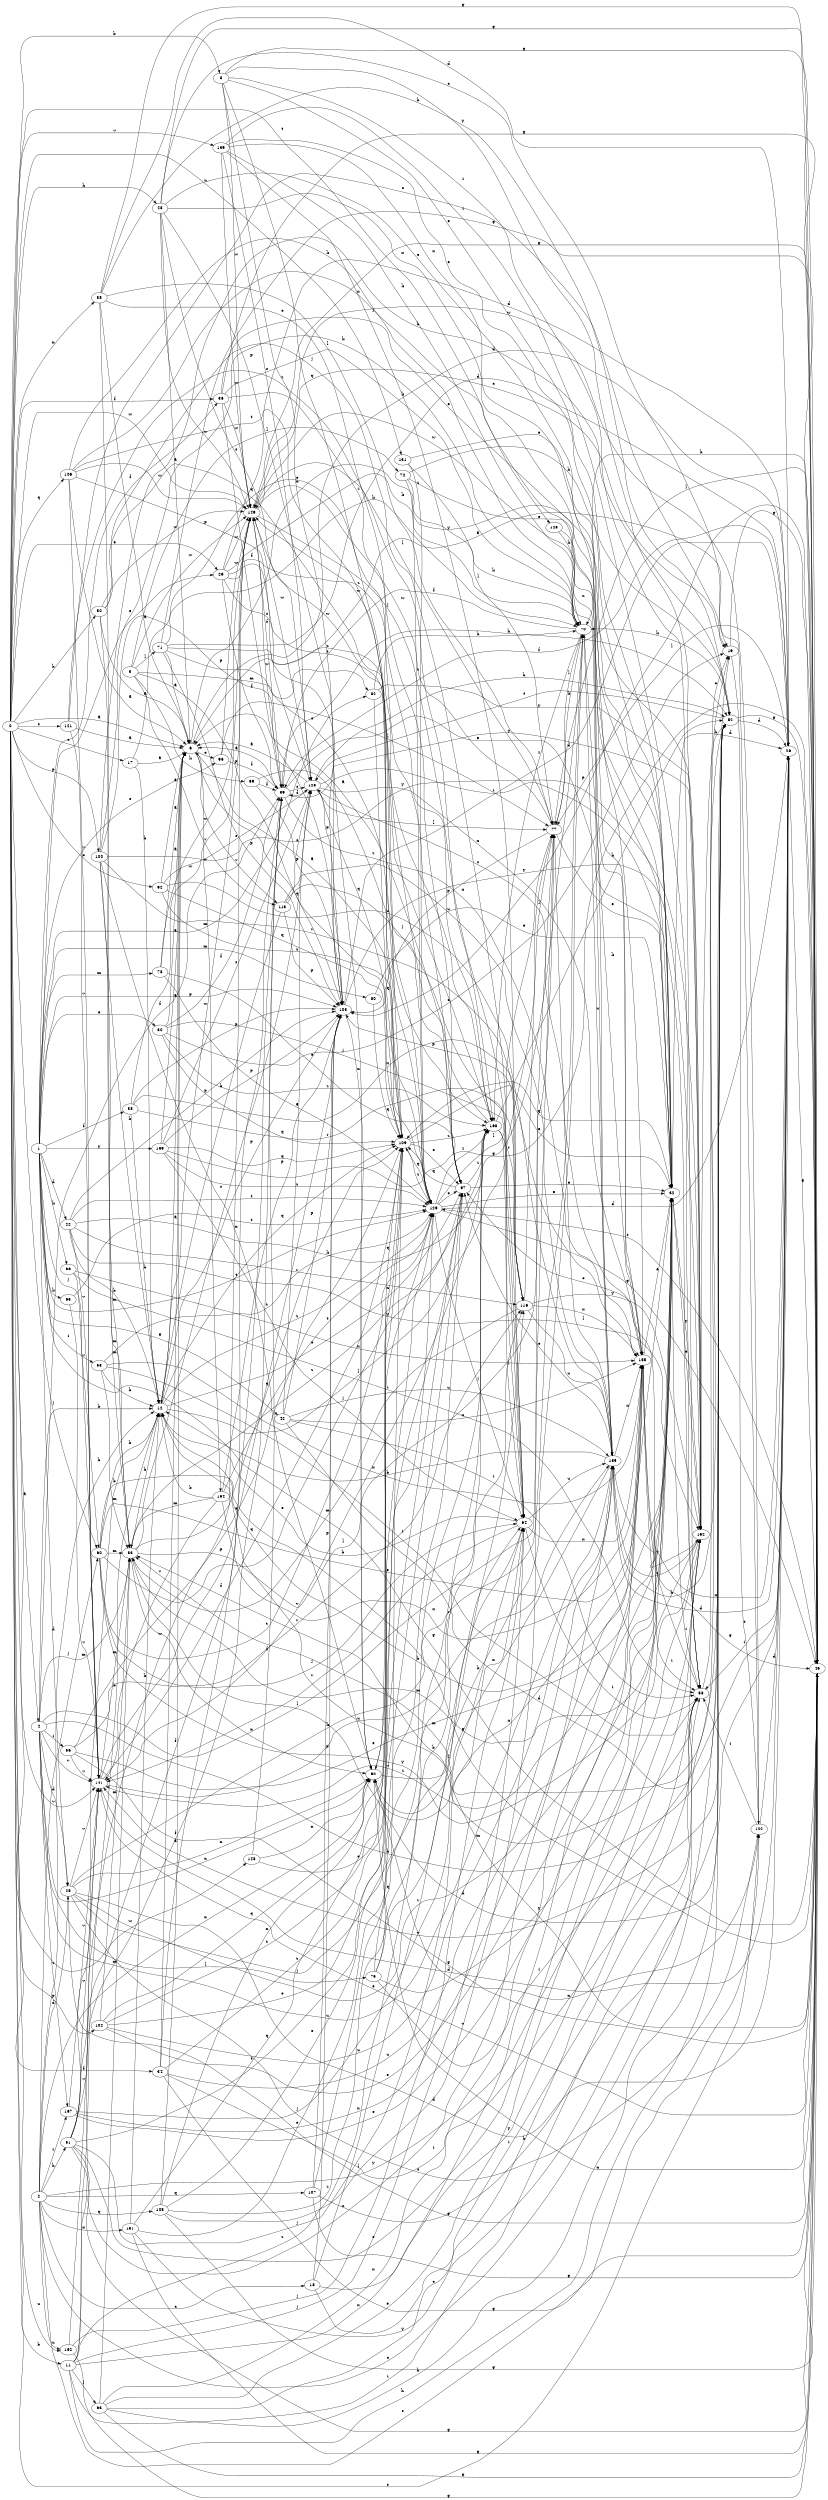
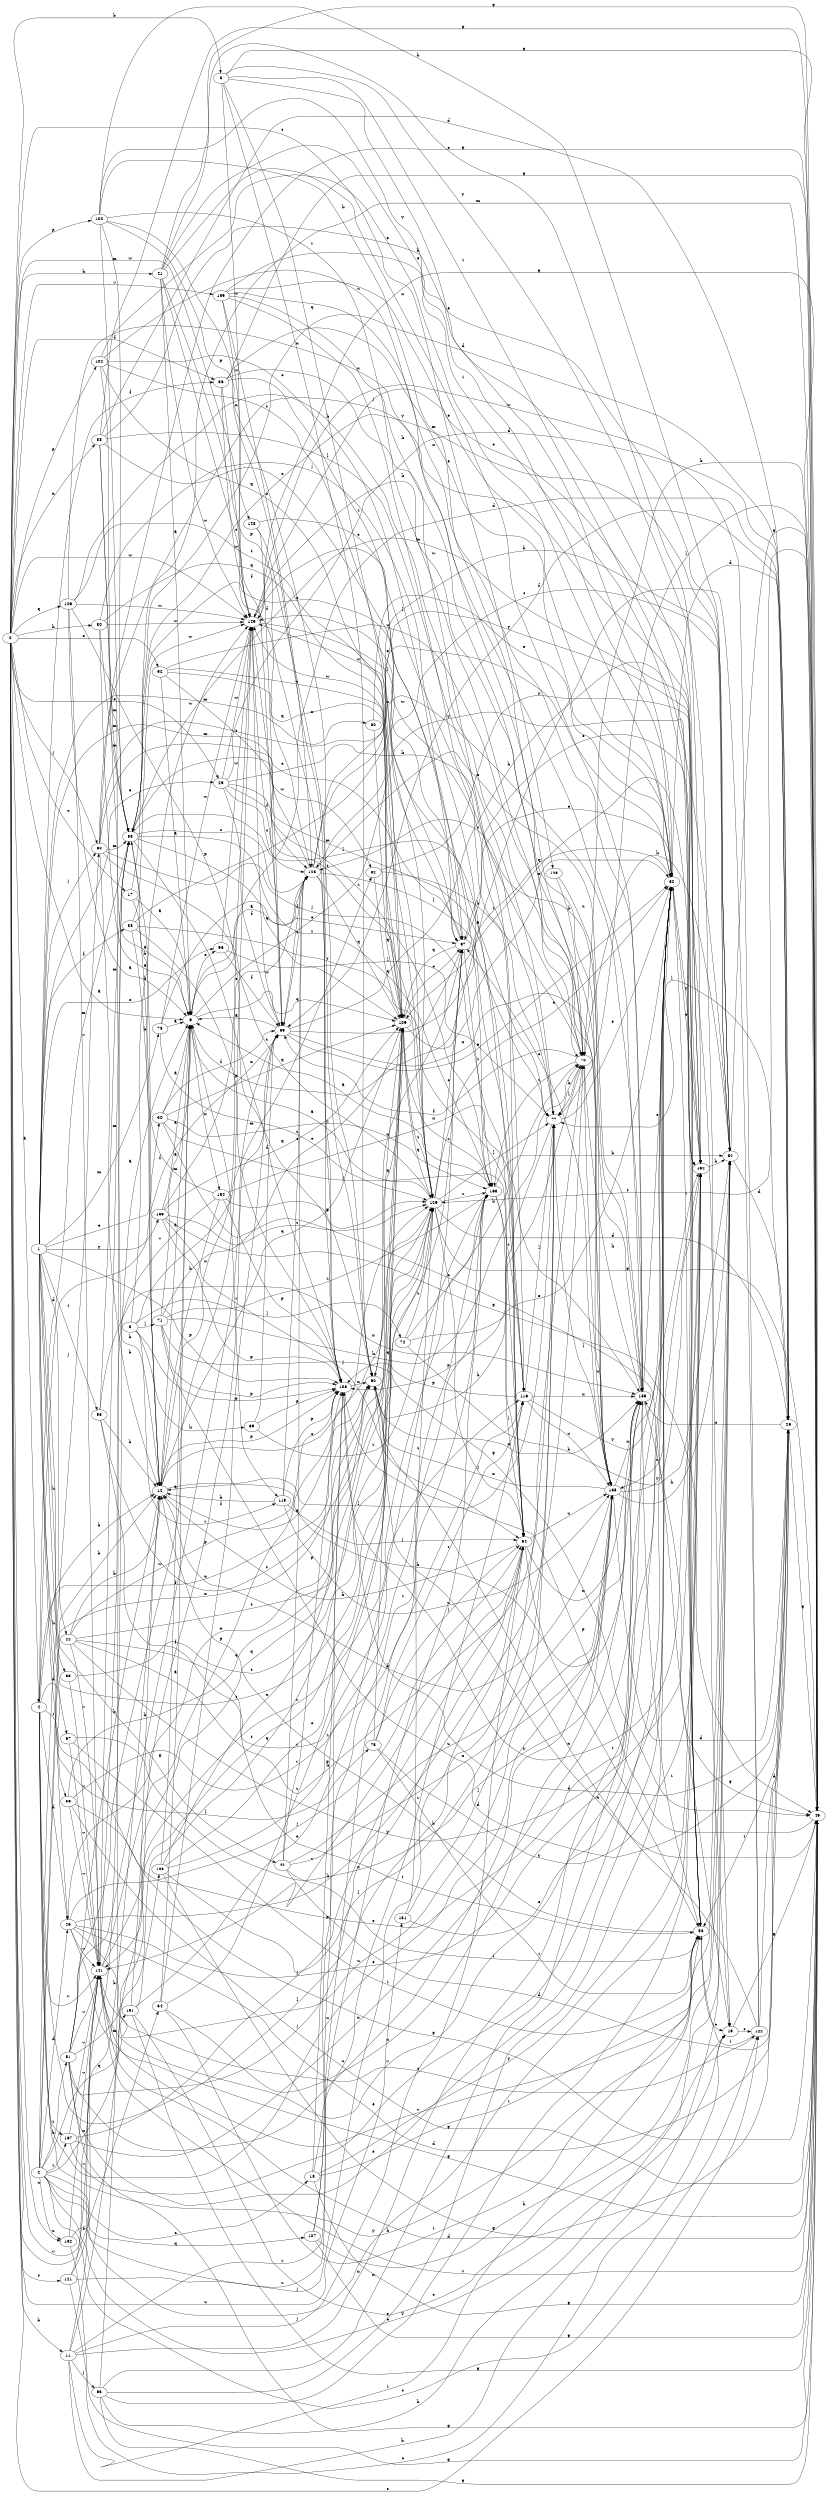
(160, 208) -> (160, 274)
(68, 1269) -> (68, 1739)
(708, 2256) -> (765, 2305)
